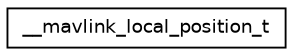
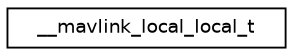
(147, 28) -> (147, 28)
